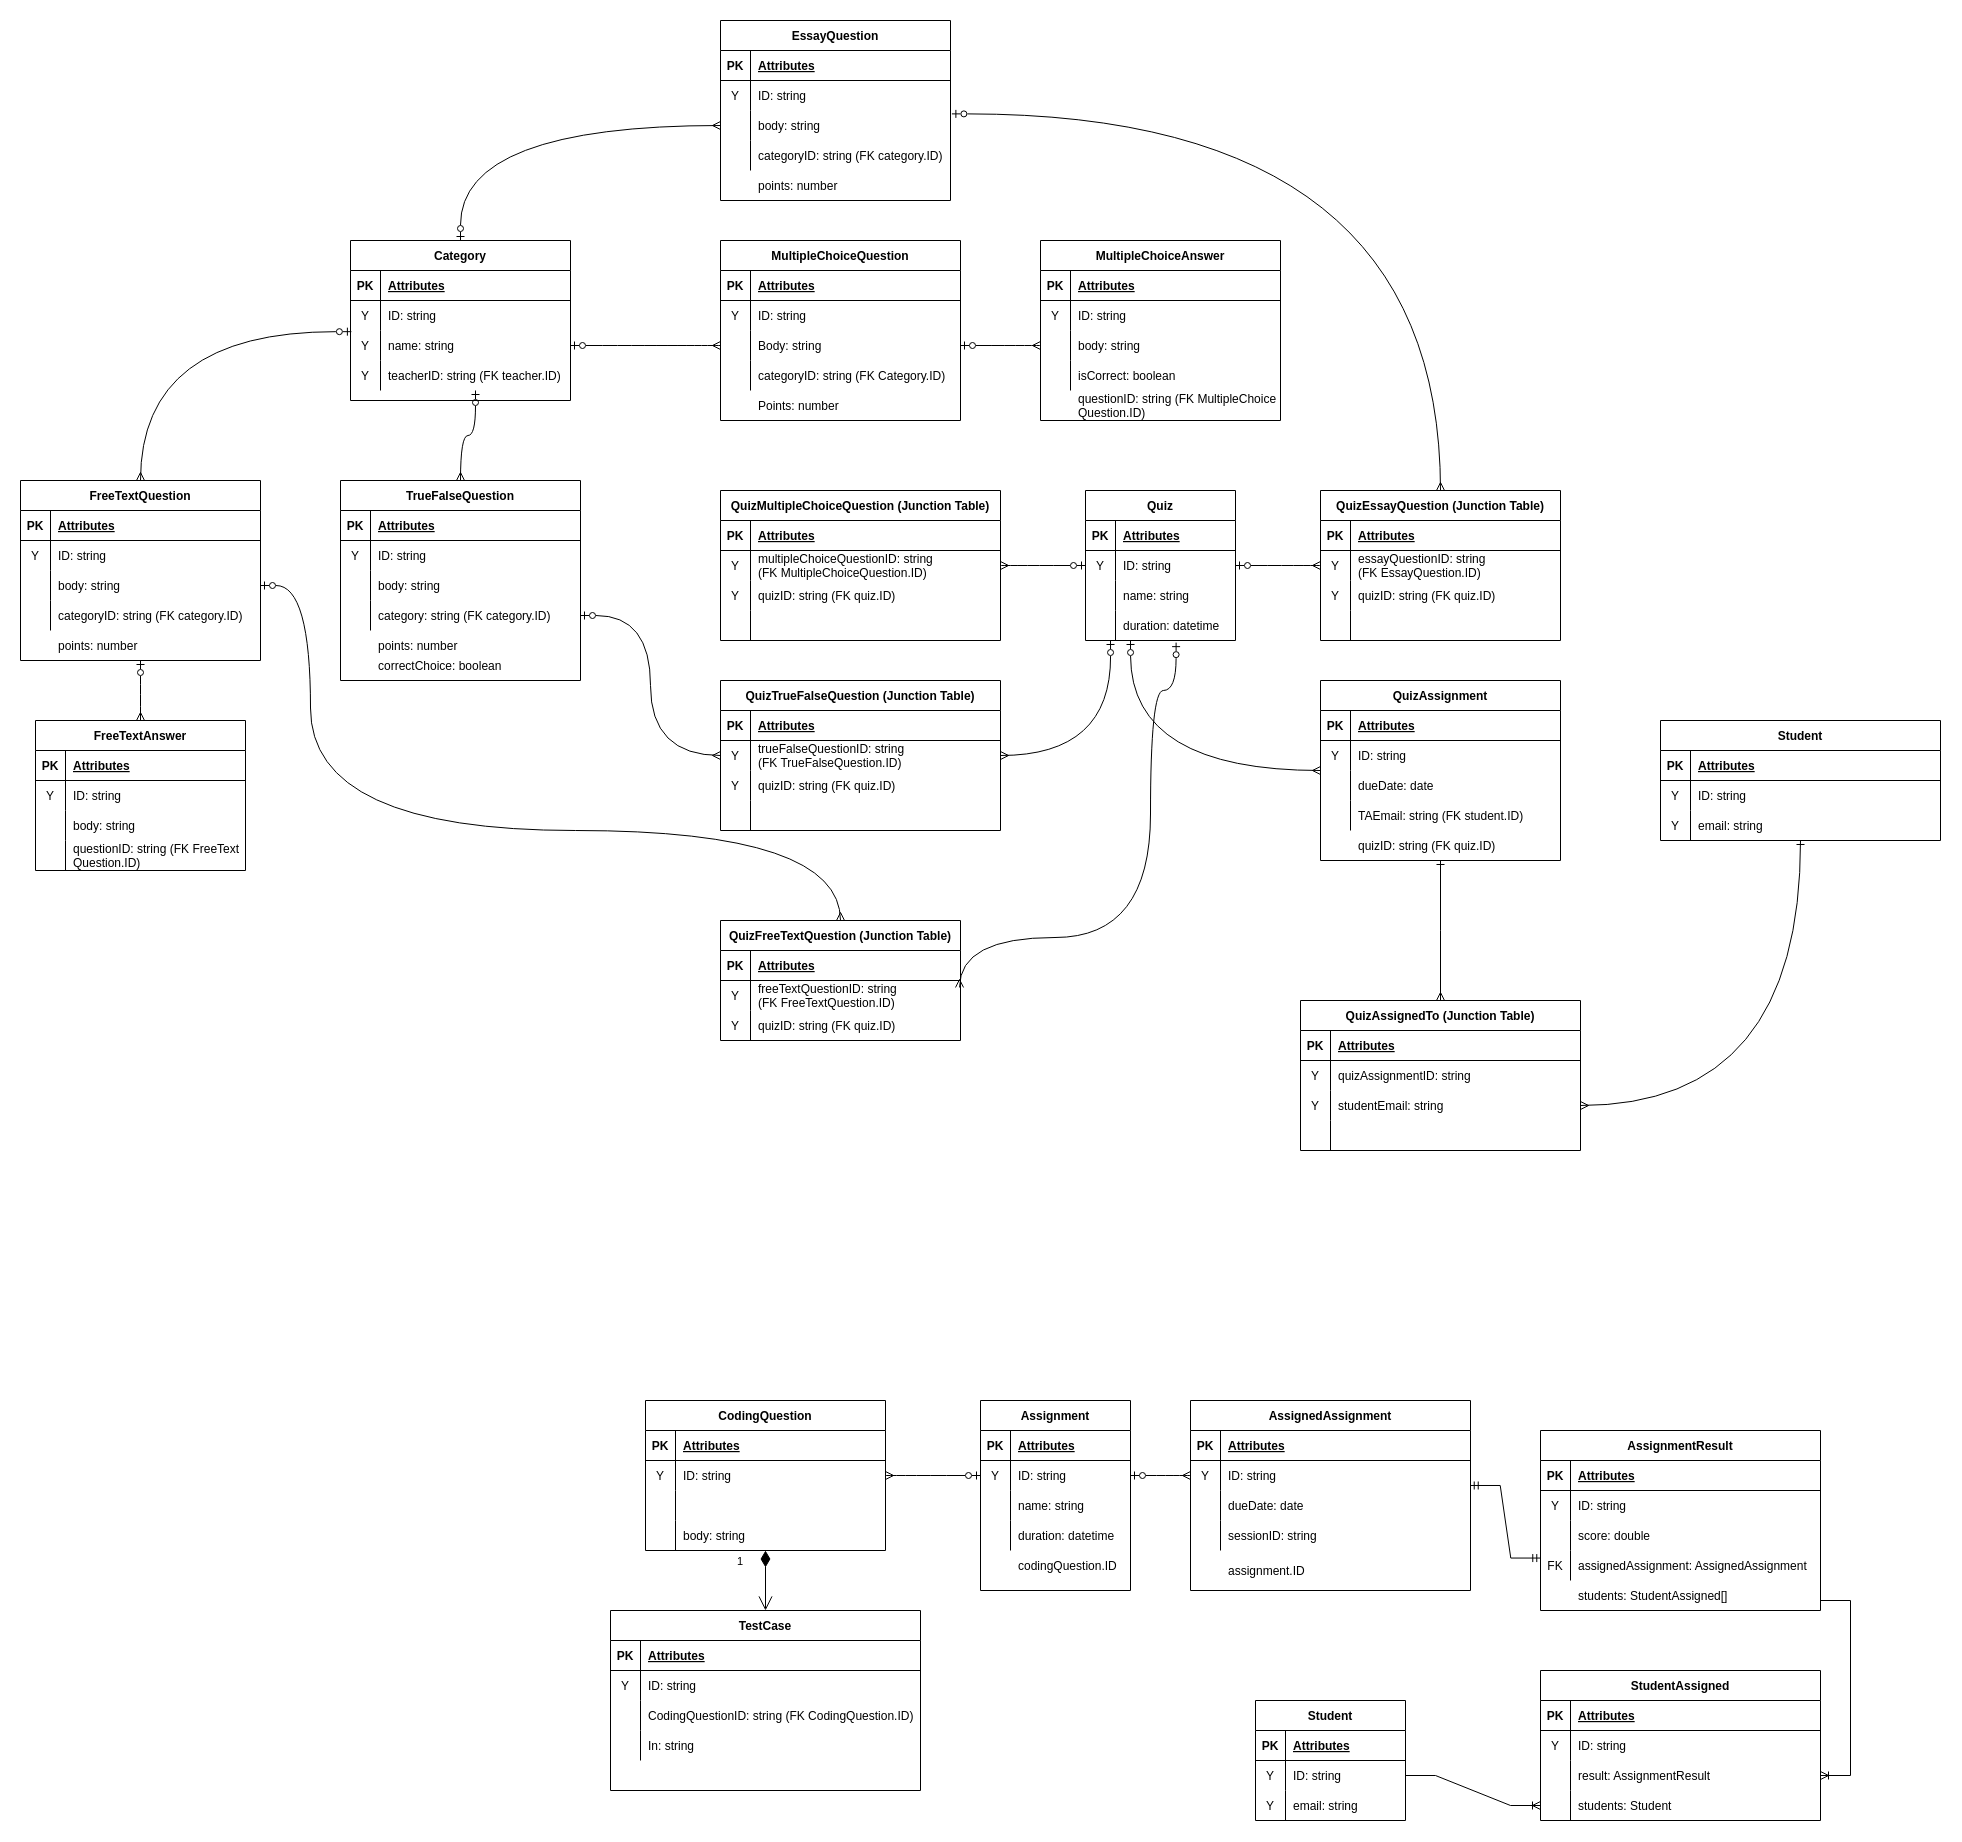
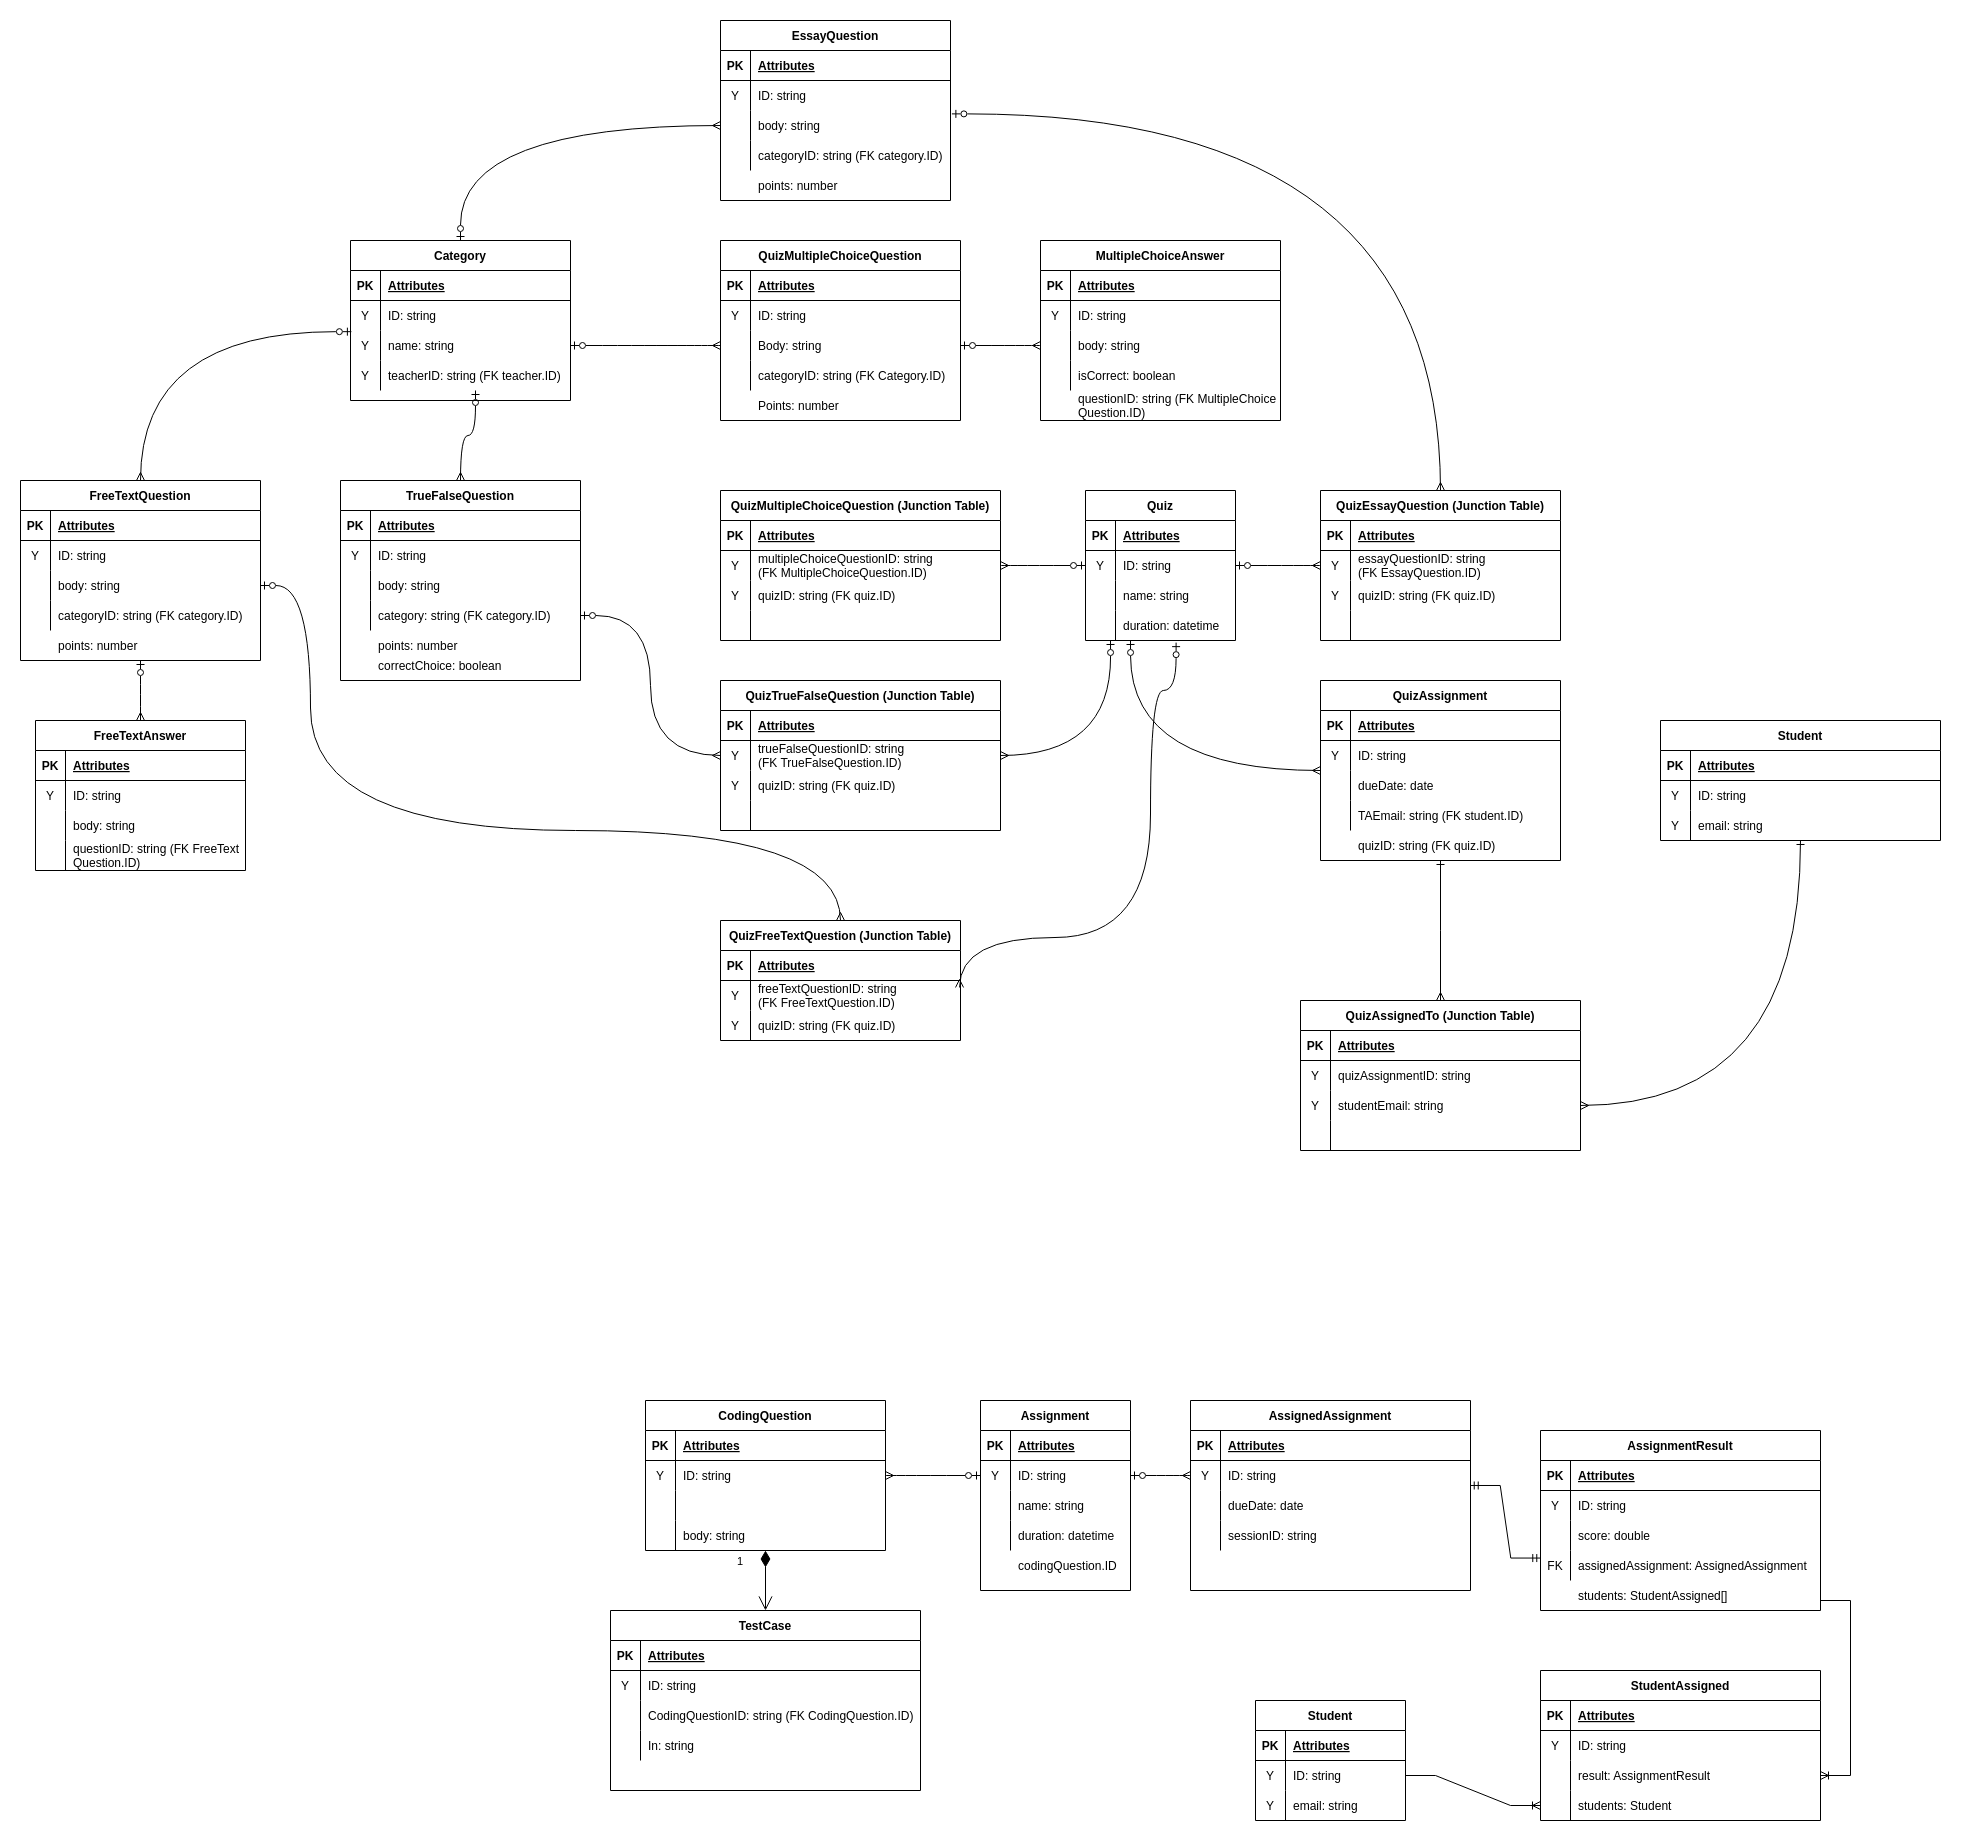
(840, 256) -> (840, 256)
(1346, 1571) -> none
